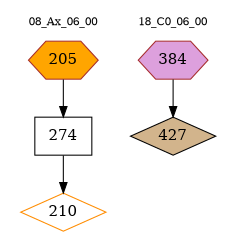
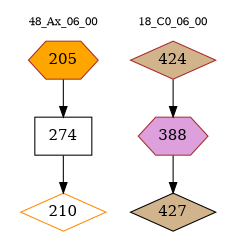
(63, 23) -> (63, 23)
none -> (173, 60)
(173, 60) -> (173, 136)
